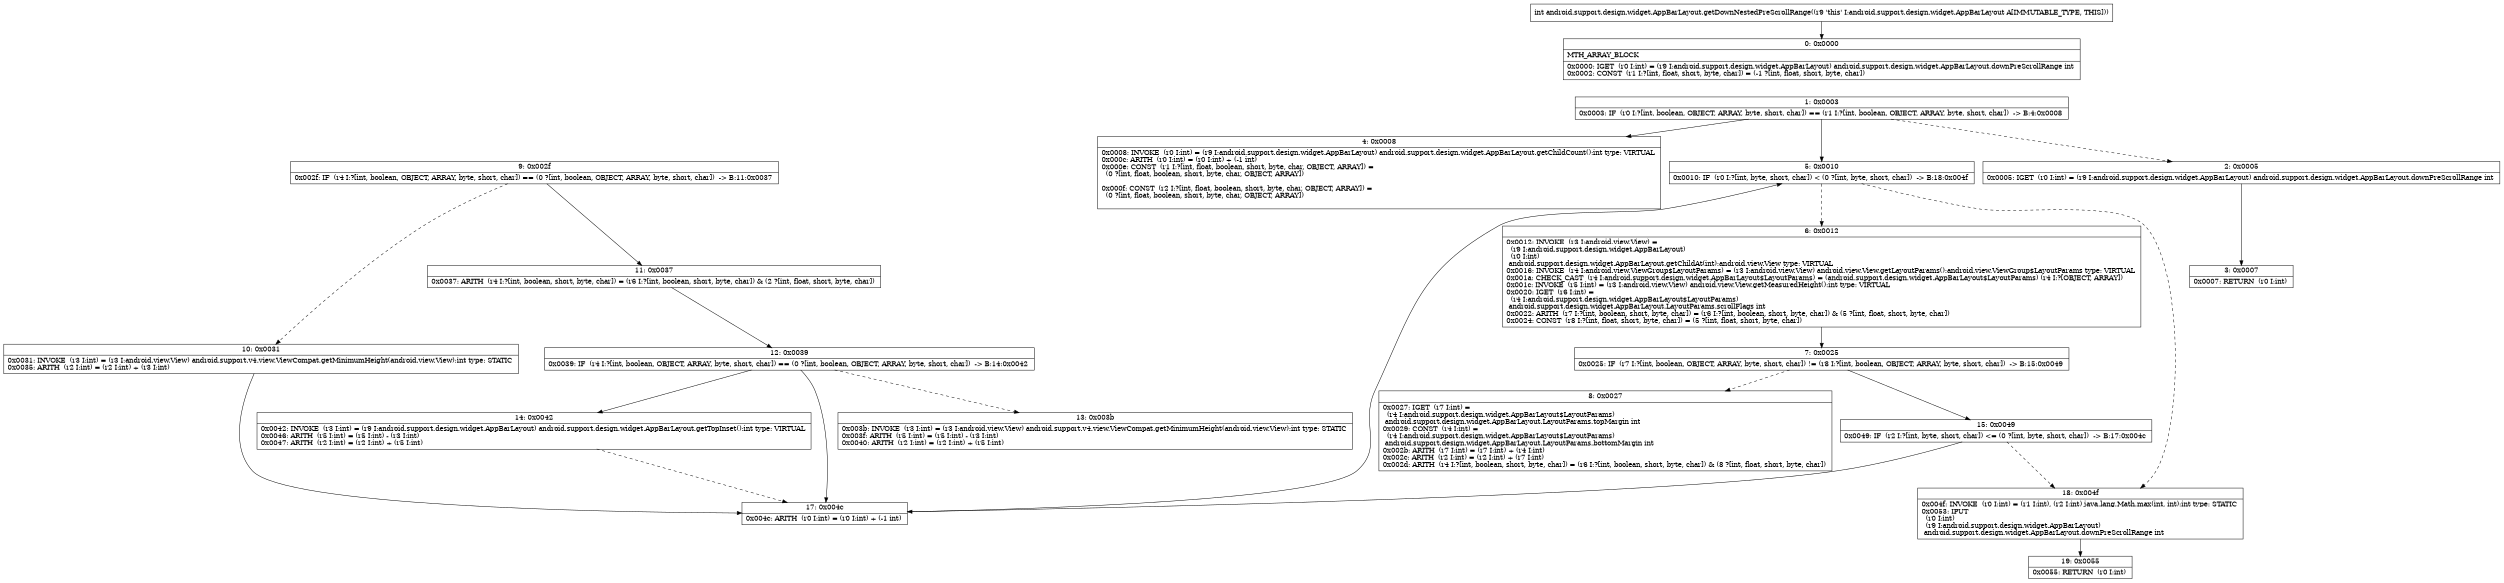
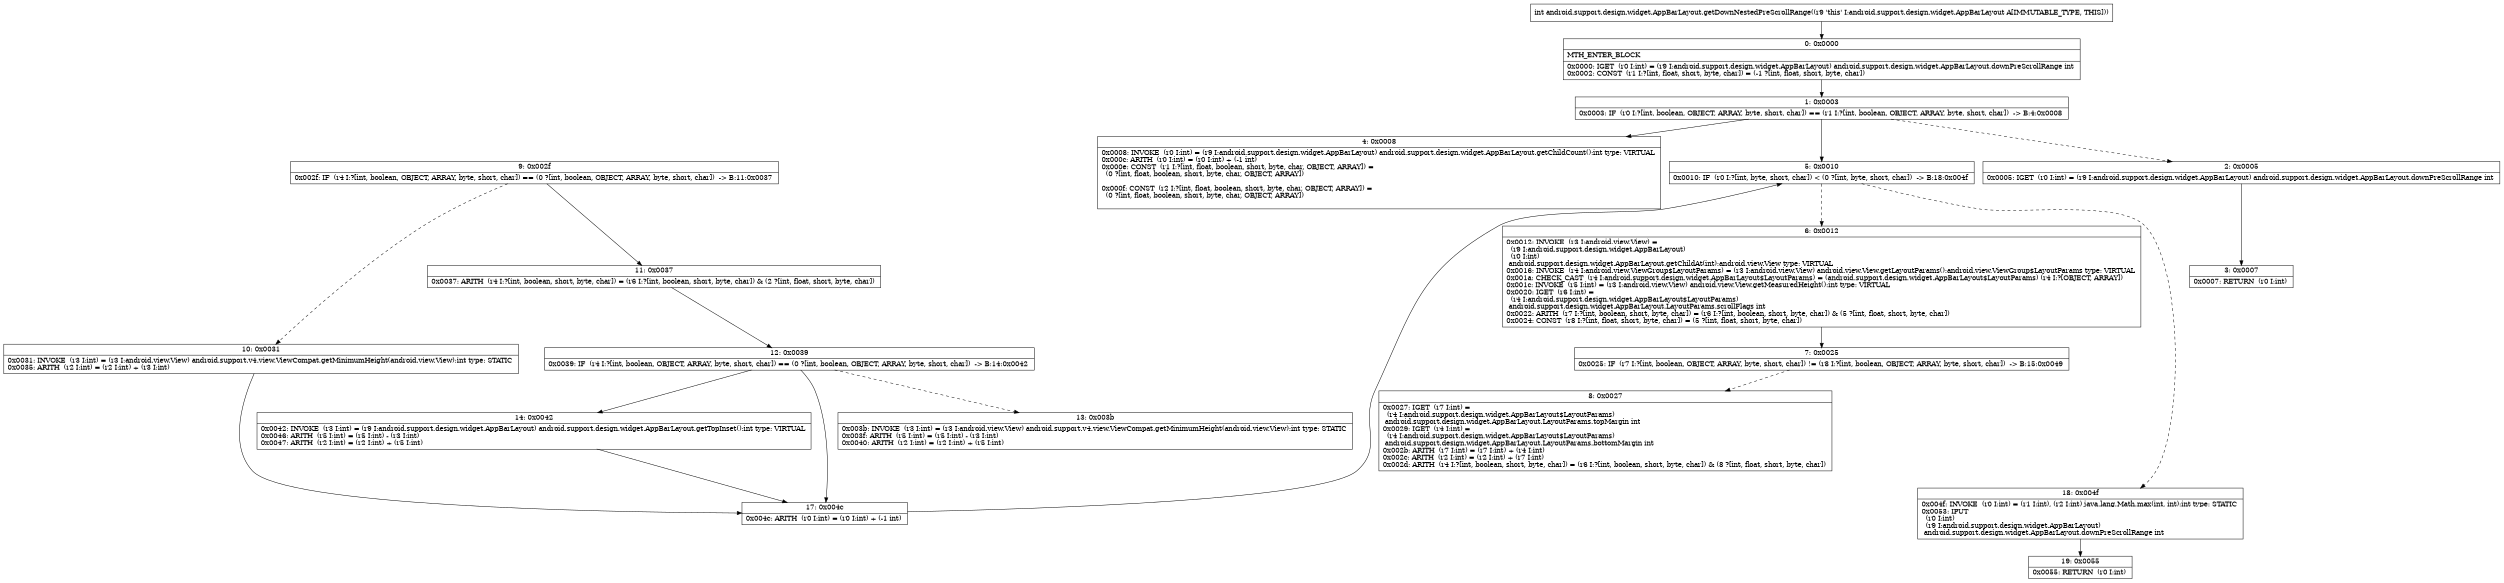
(1603, 55) -> (1604, 55)
none -> (1822, 86)
(1432, 429) -> (1428, 429)
(1996, 431) -> none
(690, 475) -> (690, 475)
